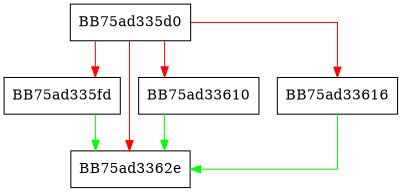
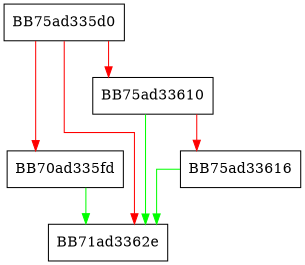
(287, 22) -> (197, 127)
(62, 96) -> (65, 169)
(130, 169) -> (108, 243)
